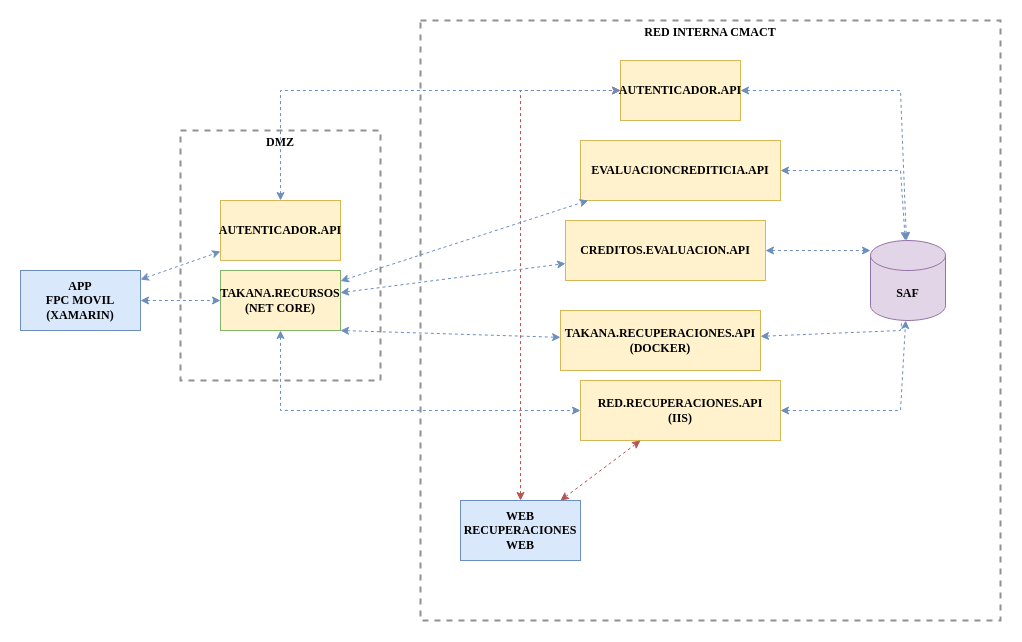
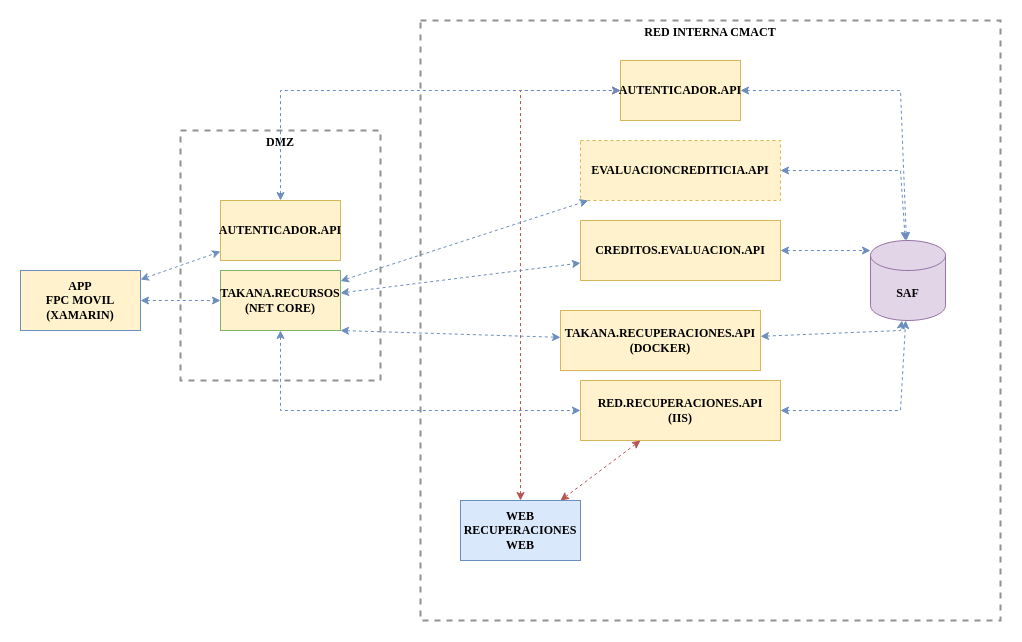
(681, 171) -> (681, 171)
(666, 251) -> (681, 251)
(81, 301) -> (81, 301)
(901, 326) -> (901, 328)
